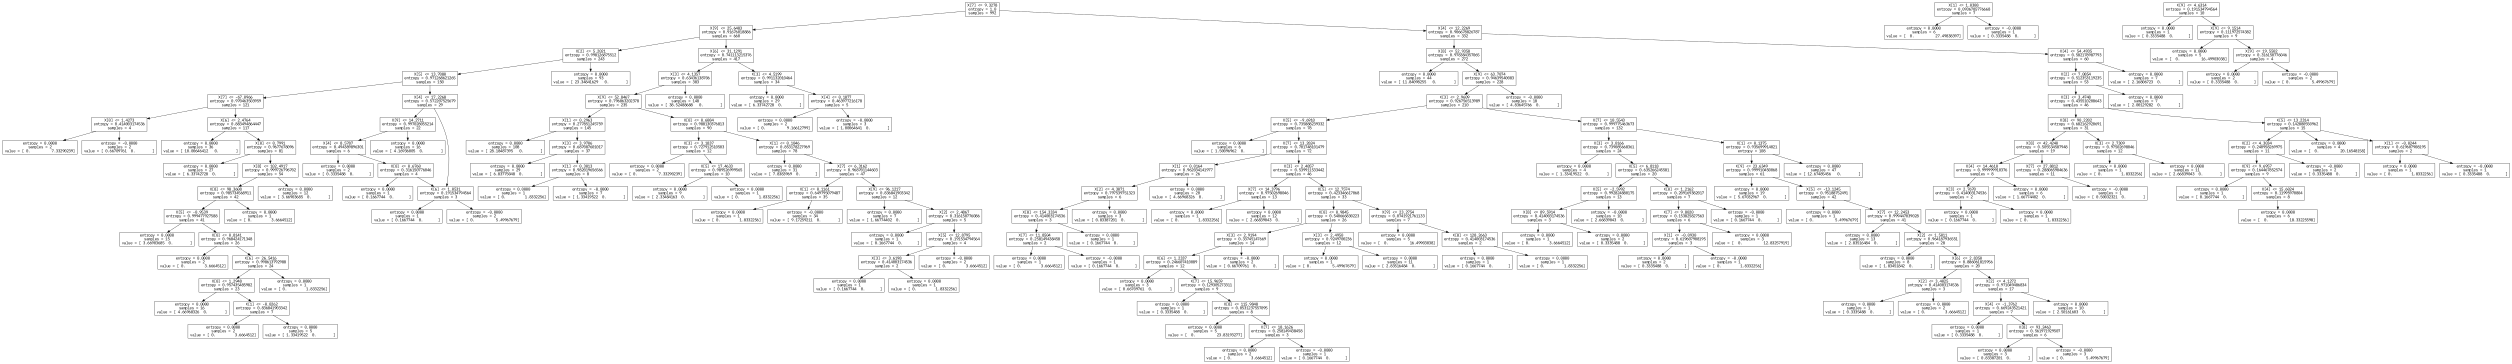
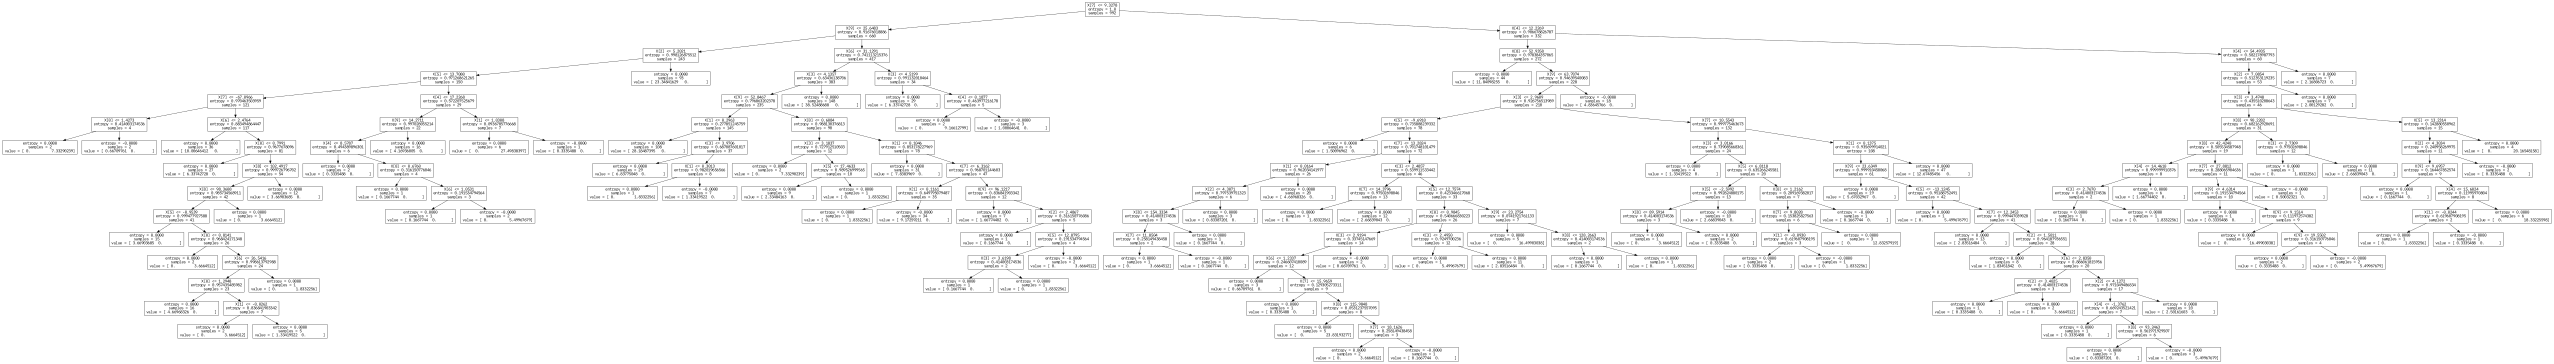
(2345, 135) -> (2452, 204)
(448, 145) -> (468, 112)
none -> (2217, 181)
